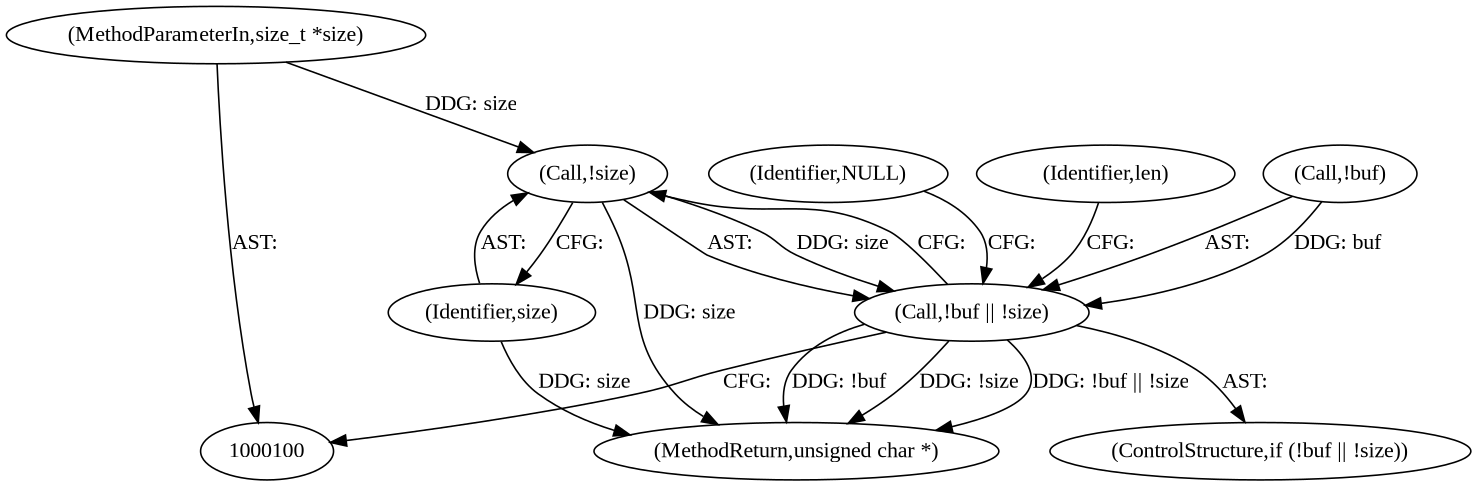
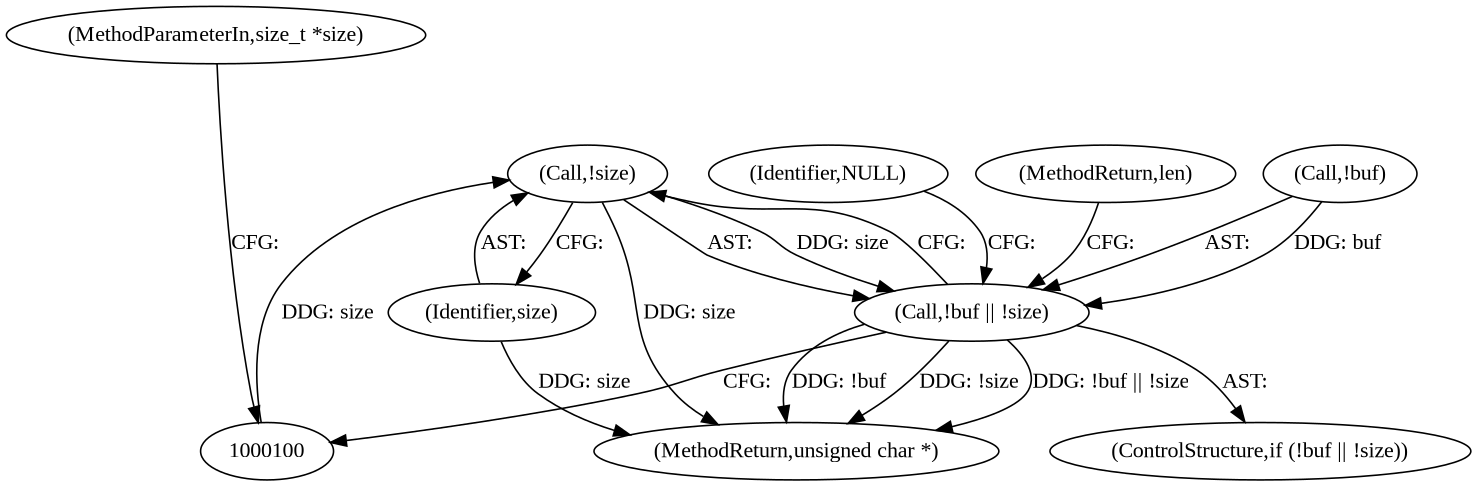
(402, 105) -> (316, 250)
(1106, 174) -> (1106, 174)
(258, 243) -> (258, 243)
